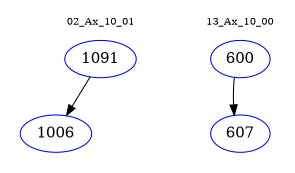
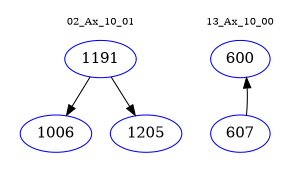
(101, 59) -> (101, 59)
(233, 91) -> (247, 102)
none -> (146, 134)
